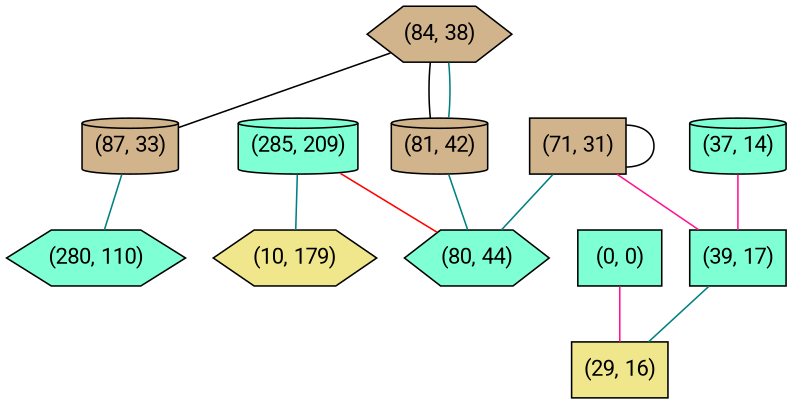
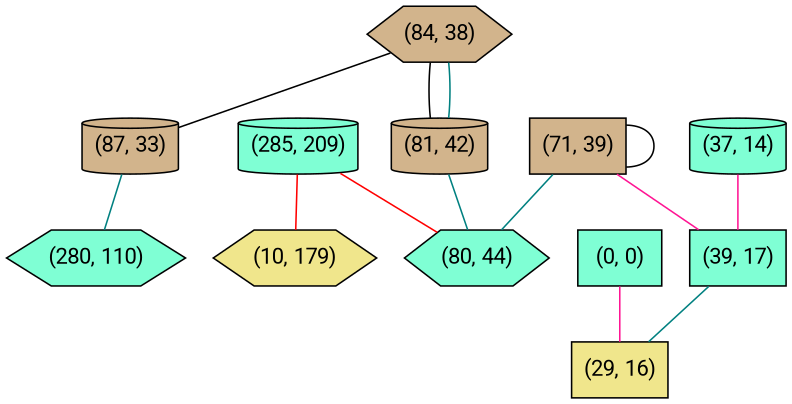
(578, 146) -> (578, 146)
(297, 202) -> (297, 202)
